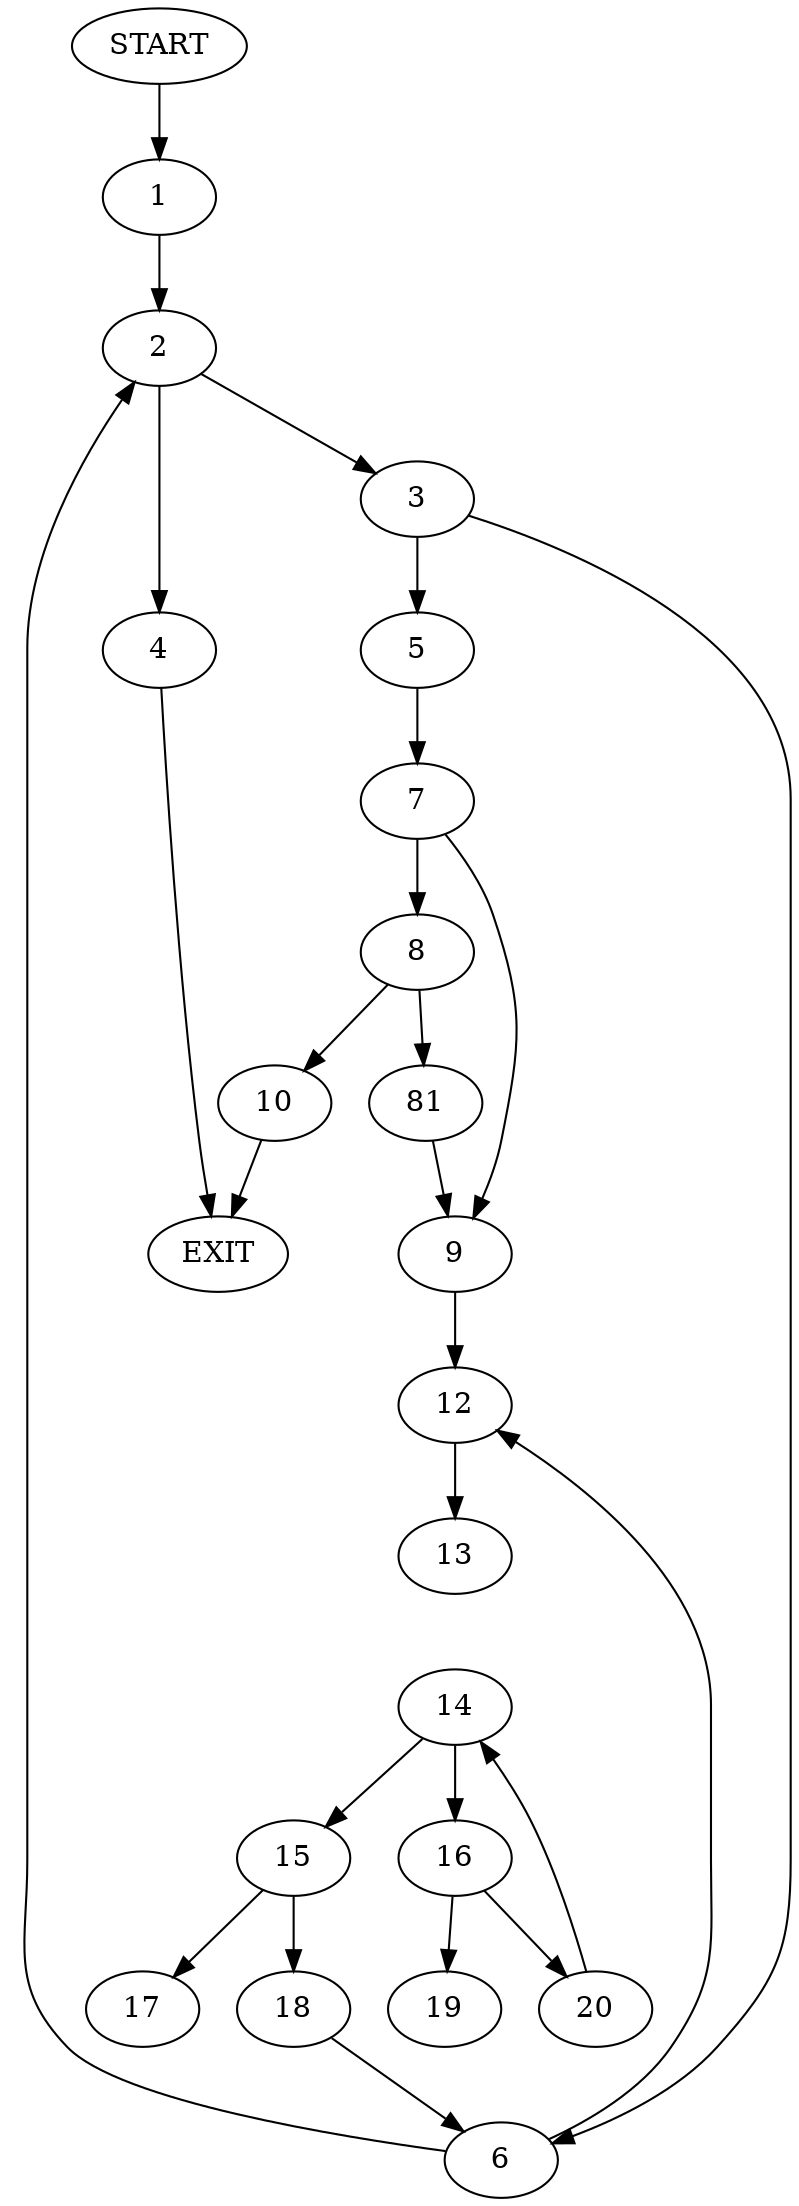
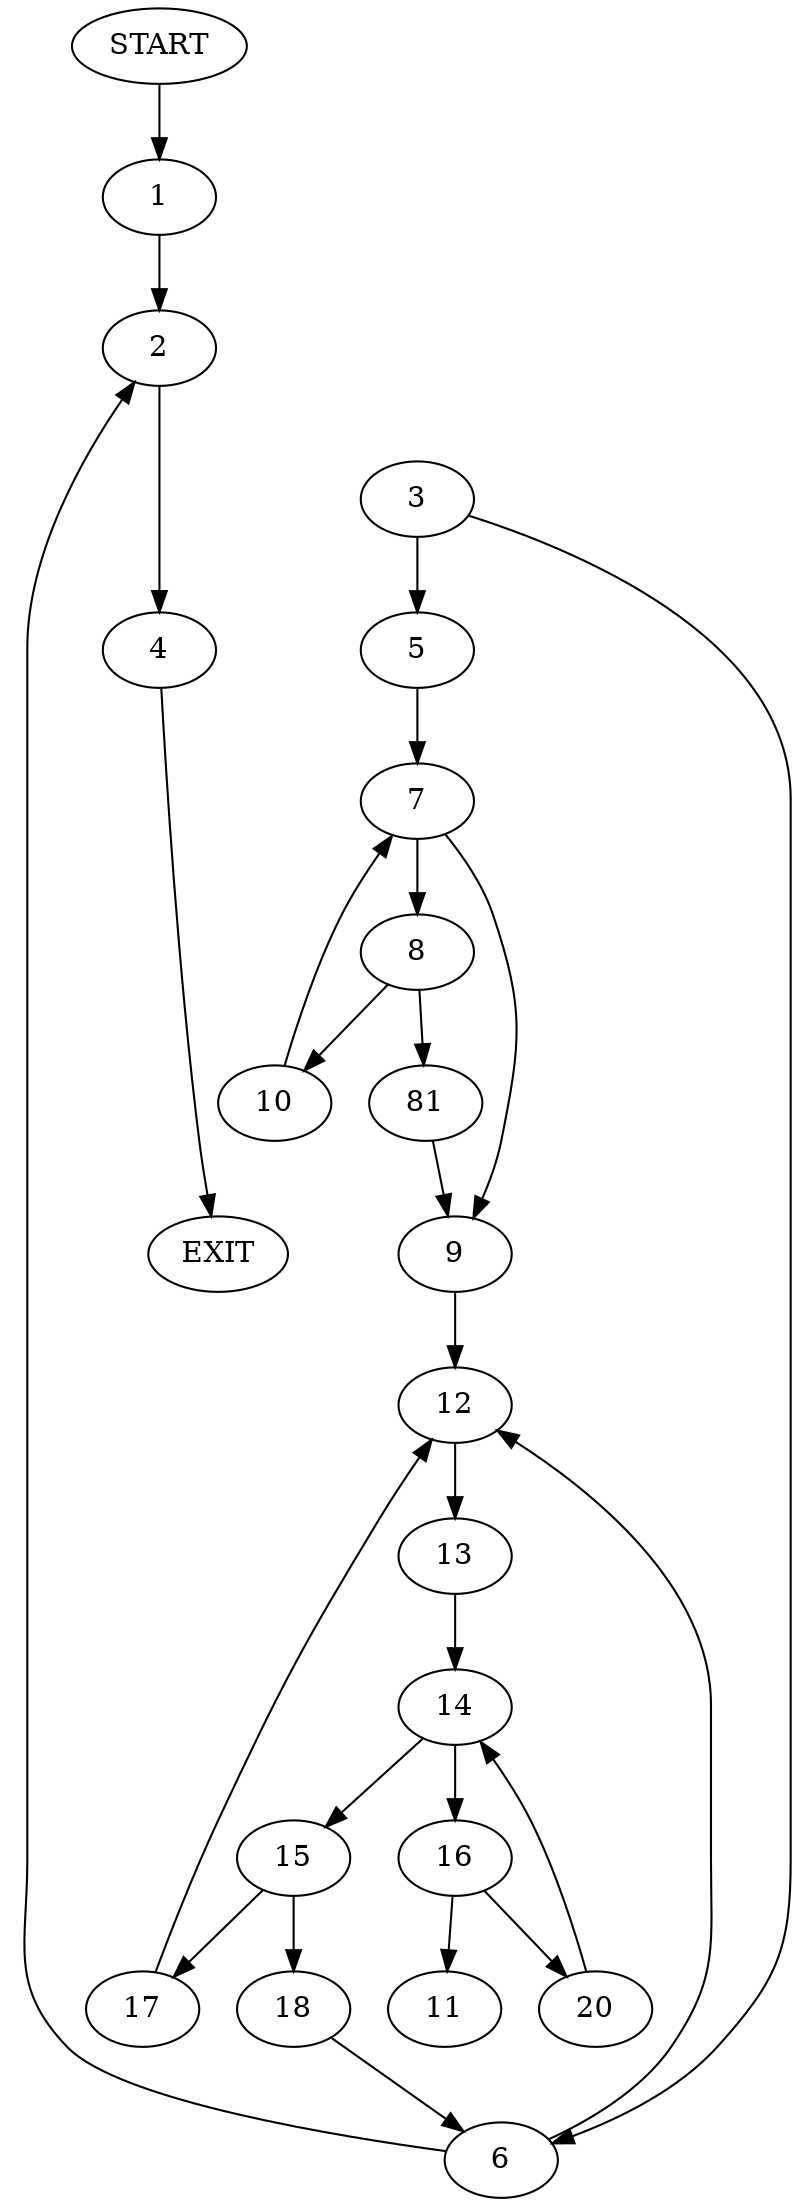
(279, 418) -> none
(250, 1168) -> (323, 955)
none -> (455, 1621)
none -> (273, 1707)
(445, 2009) -> (445, 2009)
